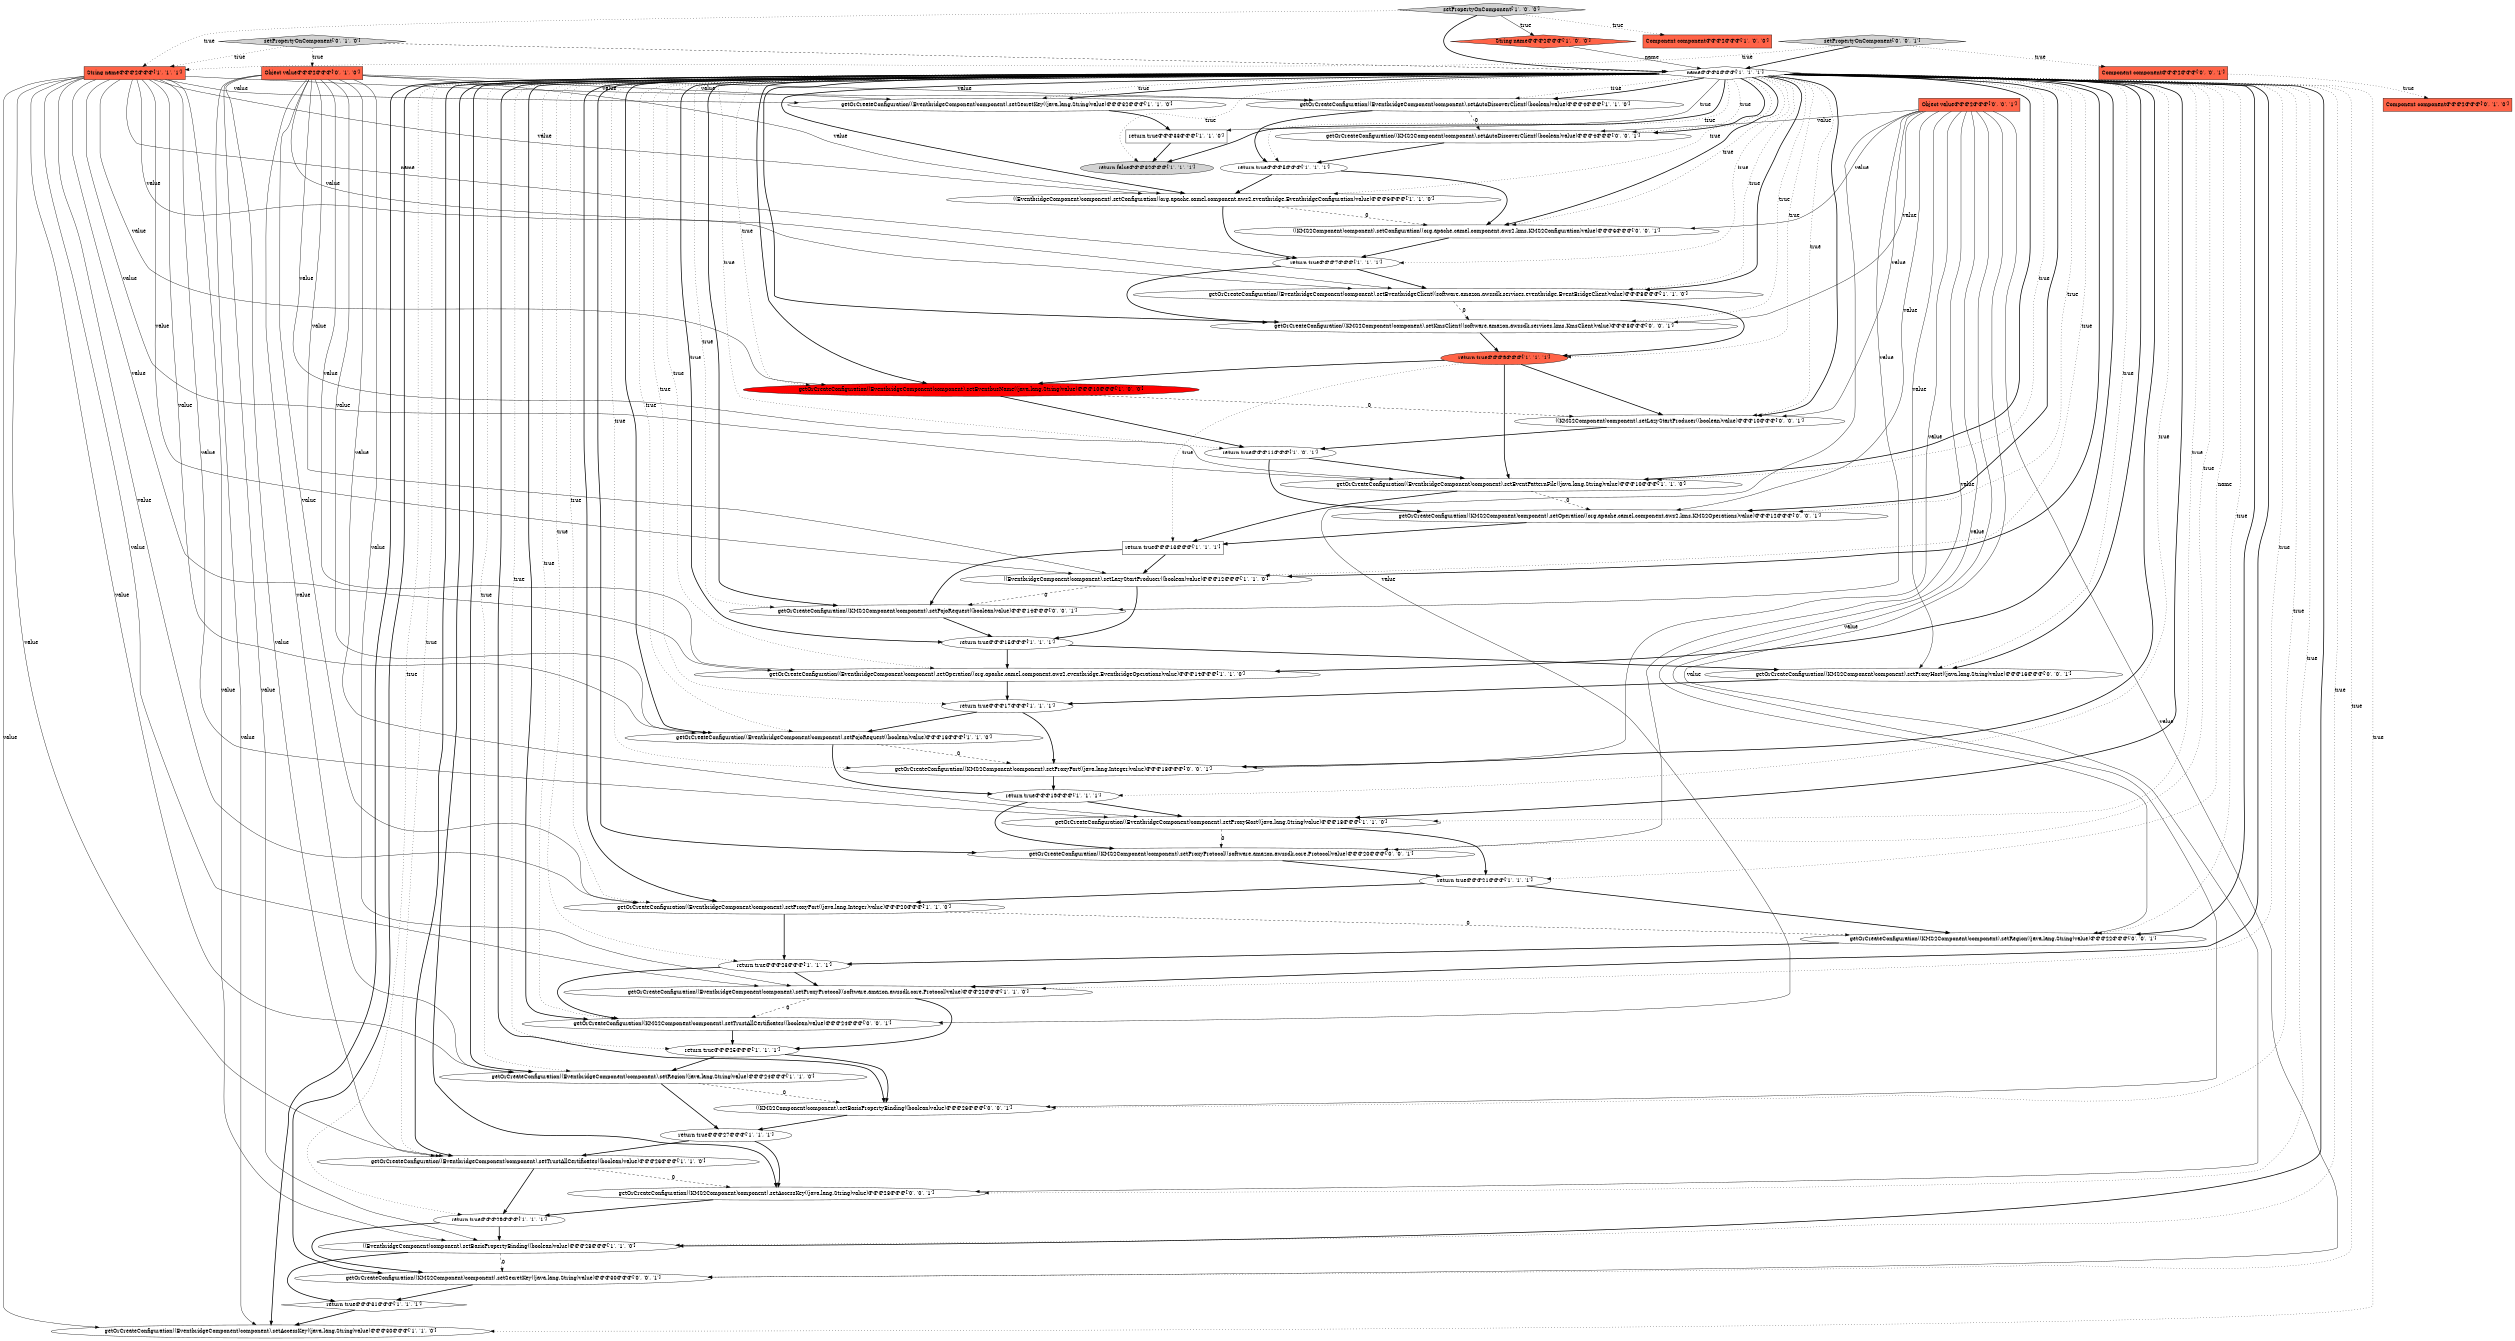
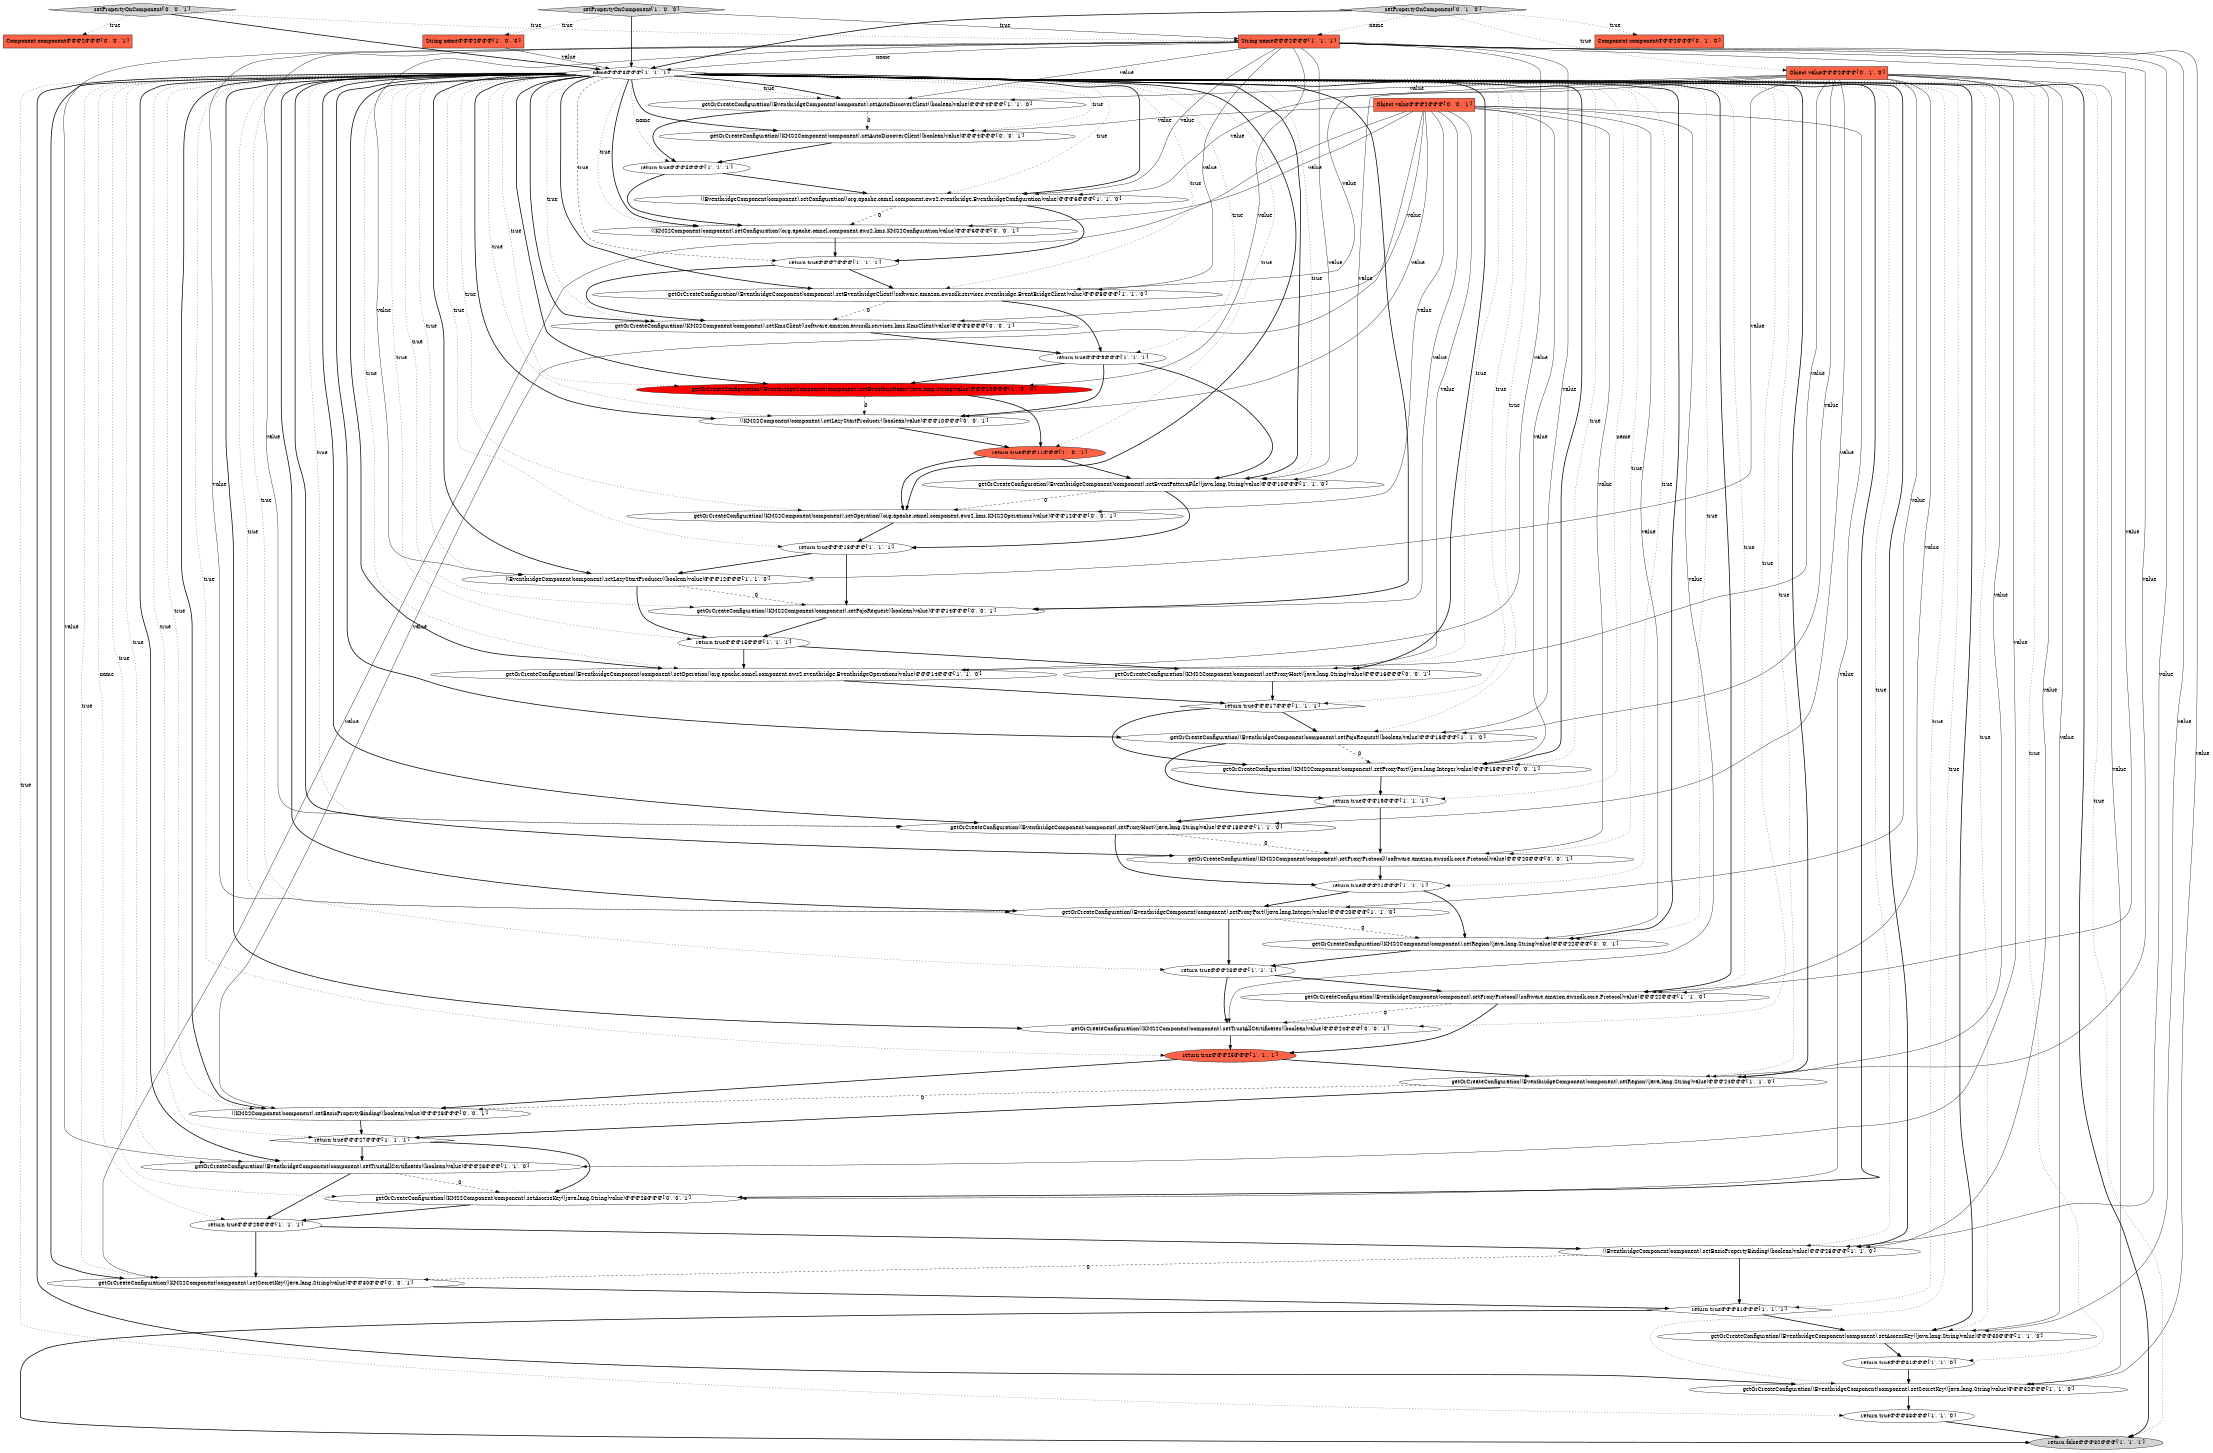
(774, 17) -> (959, 26)
(1516, 25) -> (558, 24)
(1543, 41) -> (473, 41)
(1707, 41) -> none
(240, 57) -> (1377, 26)
(1022, 57) -> (1002, 18)
(1652, 57) -> (569, 57)
(2327, 80) -> (1560, 20)
(681, 112) -> (398, 382)
(1710, 121) -> (643, 121)
(1482, 126) -> (45, 1330)
none -> (1944, 131)
(1176, 136) -> (1909, 1416)
(678, 201) -> (954, 51)
(1669, 251) -> (592, 240)
(1504, 358) -> (1103, 358)
(1282, 398) -> (458, 379)
(2164, 437) -> (1624, 437)
(1270, 453) -> (1040, 453)
none -> (154, 466)
(2225, 485) -> (1667, 485)
(1173, 548) -> (846, 548)
(412, 675) -> (107, 675)
(1007, 706) -> (1273, 706)
(733, 1051) -> (1230, 1056)
(726, 1135) -> (362, 1140)
none -> (1909, 1363)
none -> (179, 1428)
